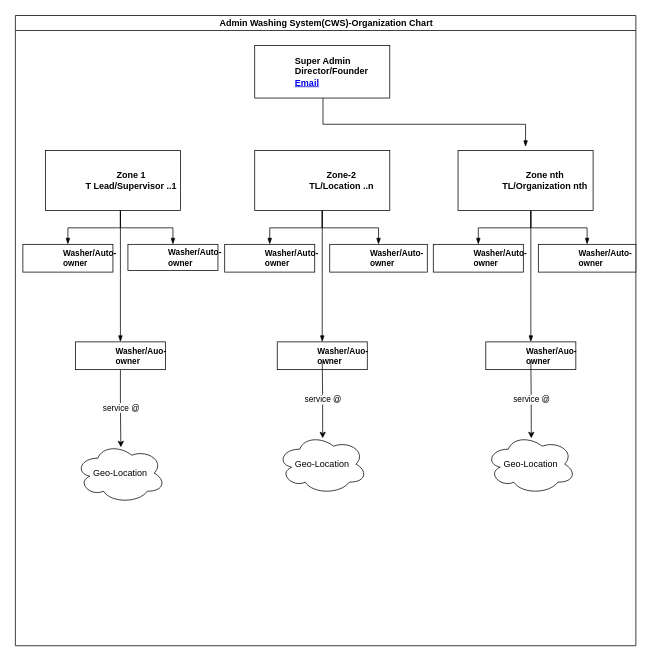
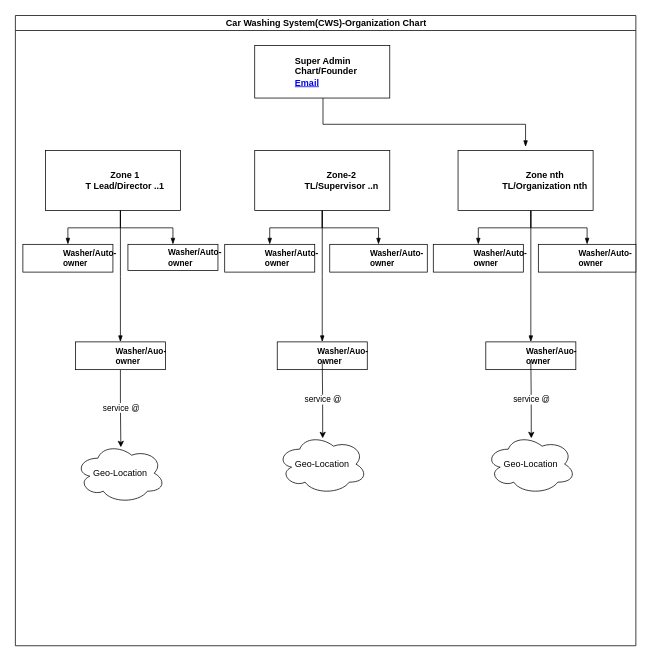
(326, 23) -> (326, 23)
(334, 72) -> (328, 72)
(133, 180) -> (128, 180)
(342, 180) -> (342, 180)
